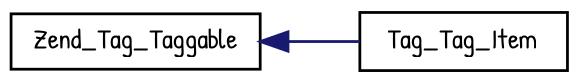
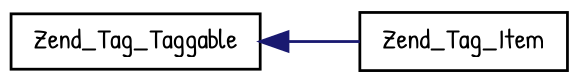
(464, 42) -> (464, 42)
